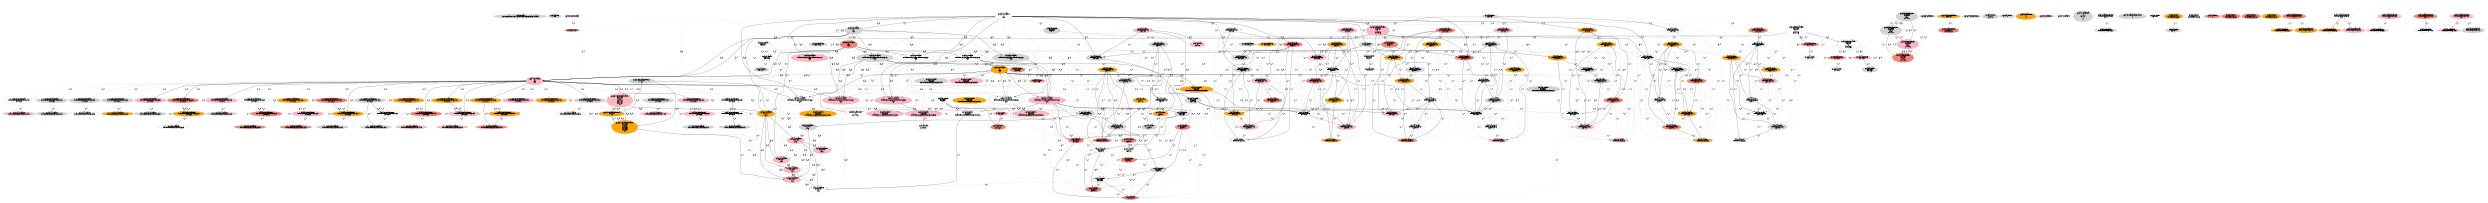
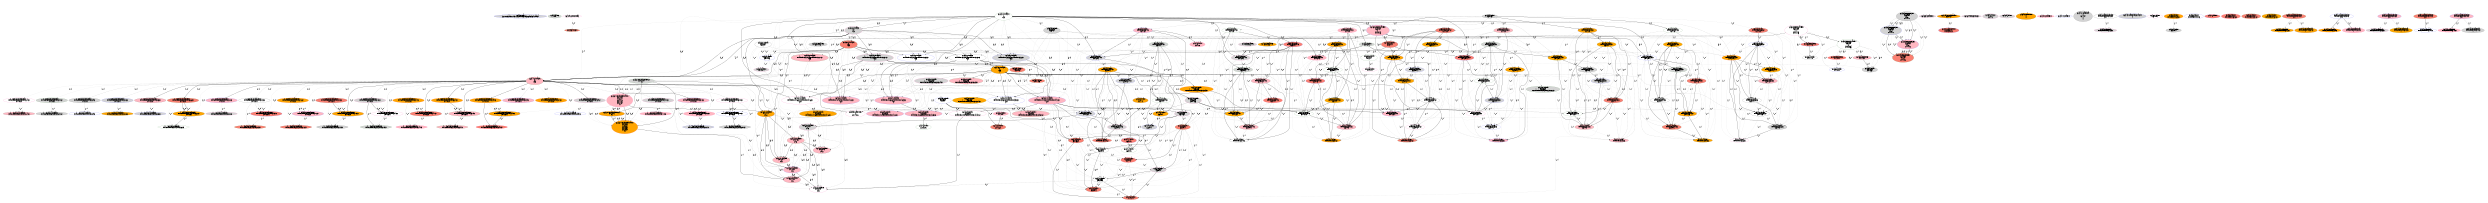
none -> (2401, 30)
none -> (1474, 66)
